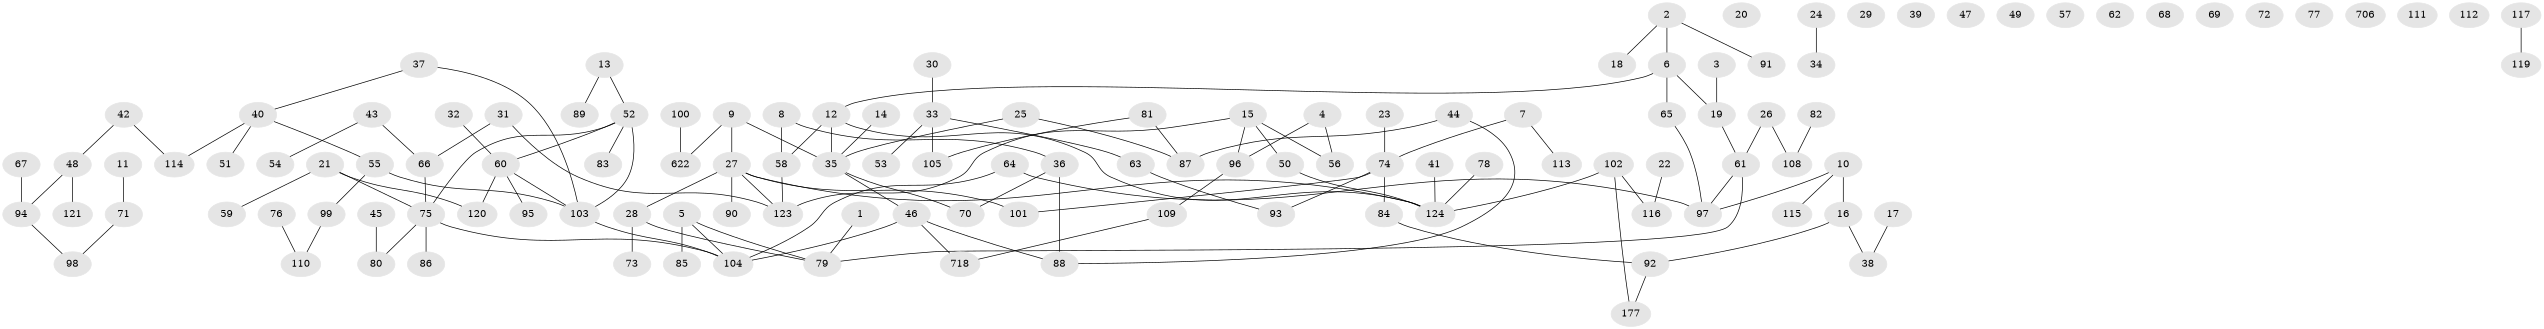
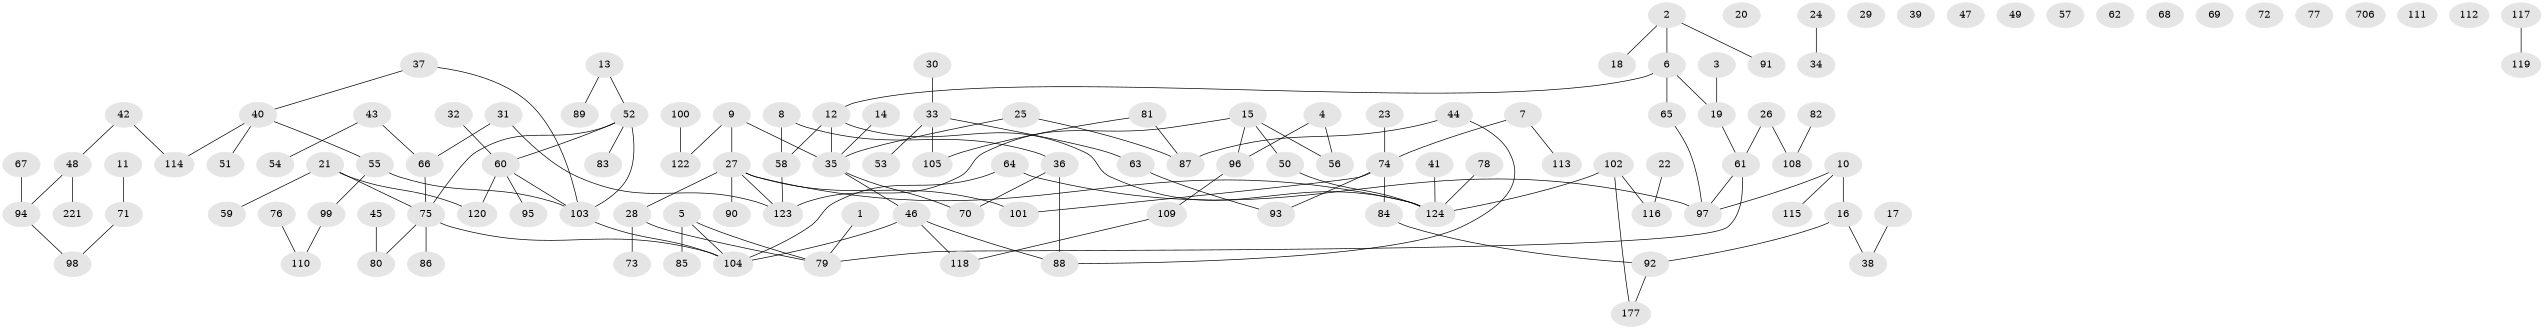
(681, 165) -> (681, 165)
(73, 214) -> (73, 214)
(960, 264) -> (960, 264)
